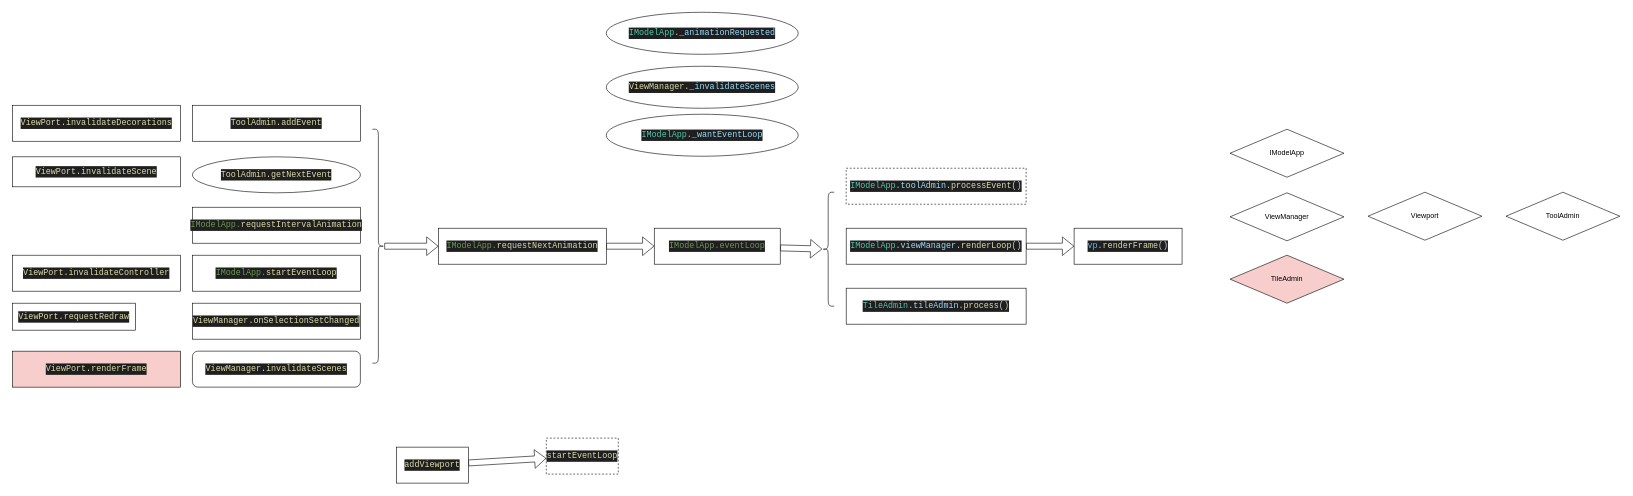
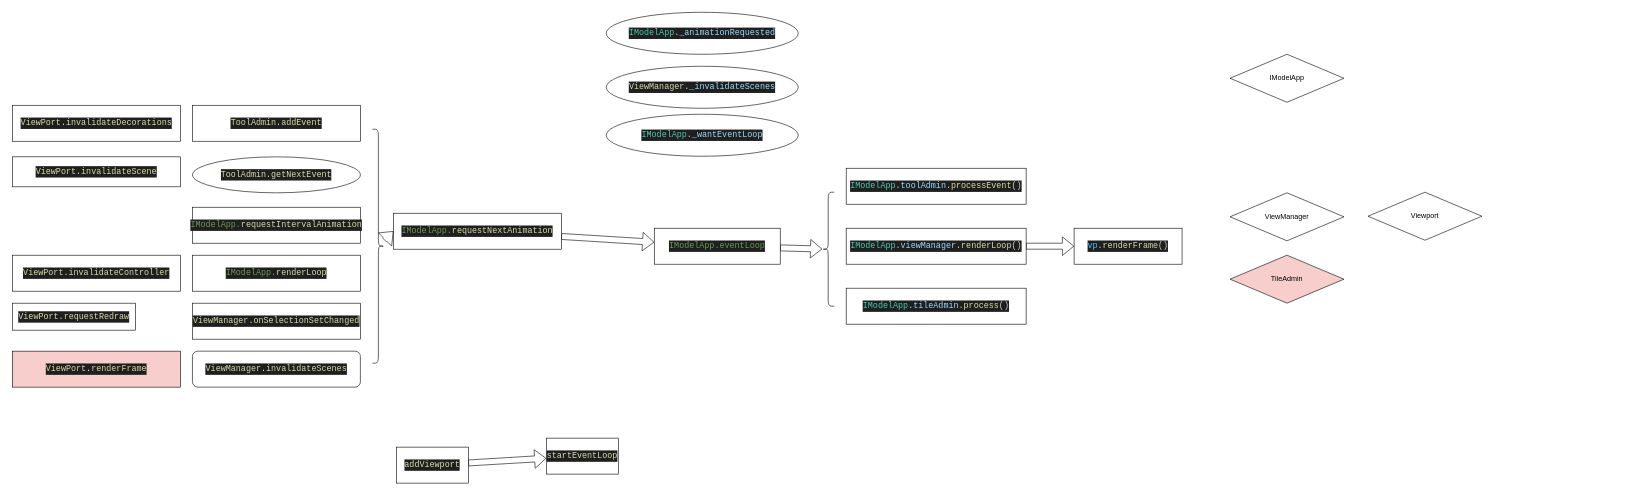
(1287, 153) -> (1287, 78)
(936, 186) -> (936, 186)
(1563, 216) -> none
(522, 246) -> (477, 231)
(276, 273) -> (276, 273)
(936, 306) -> (936, 306)
(582, 456) -> (582, 456)
